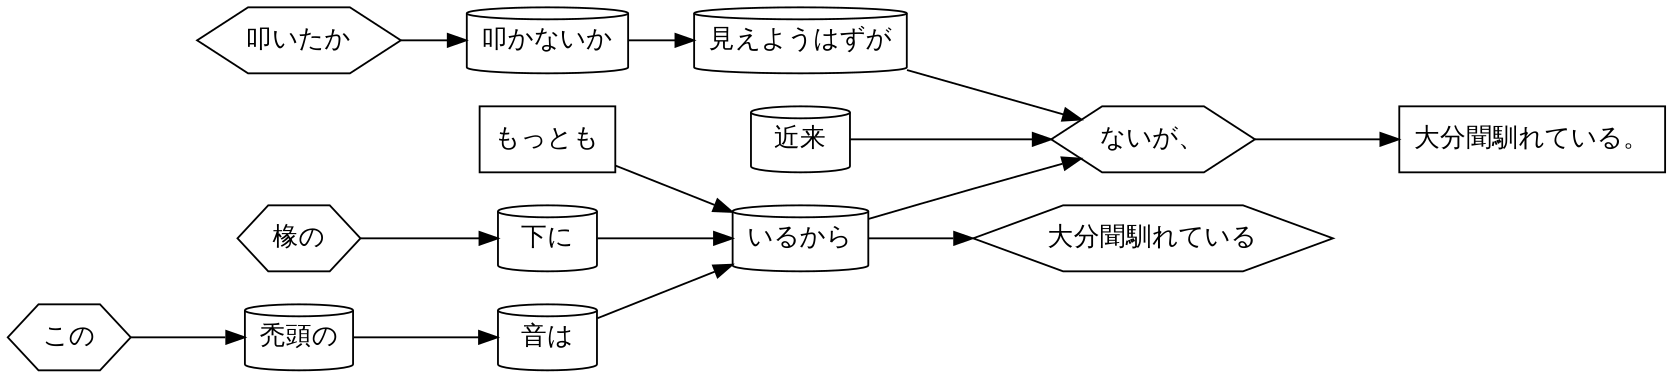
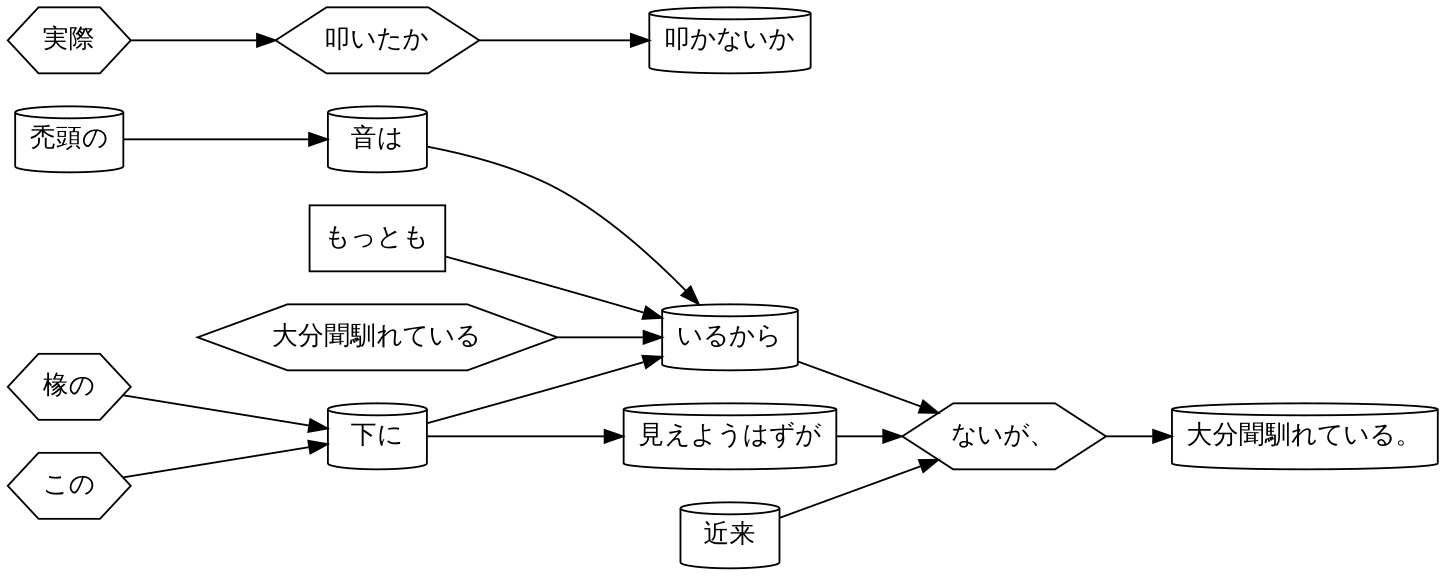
none -> (69, 40)
(652, 40) -> (516, 436)
(1532, 139) -> (1305, 436)
(911, 238) -> (600, 337)
(178, 337) -> (216, 462)
